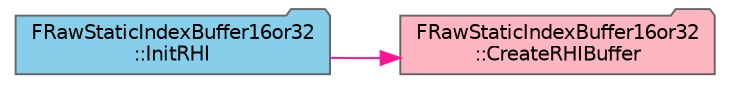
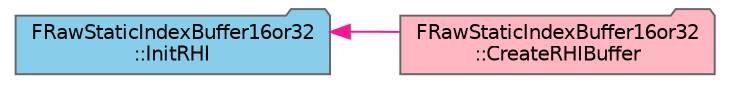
(355, 58) -> (375, 32)
